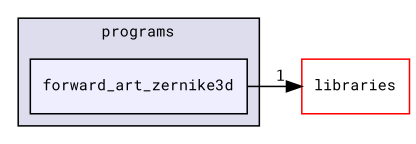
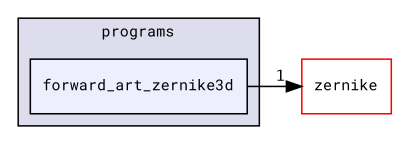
(356, 86) -> (347, 86)
